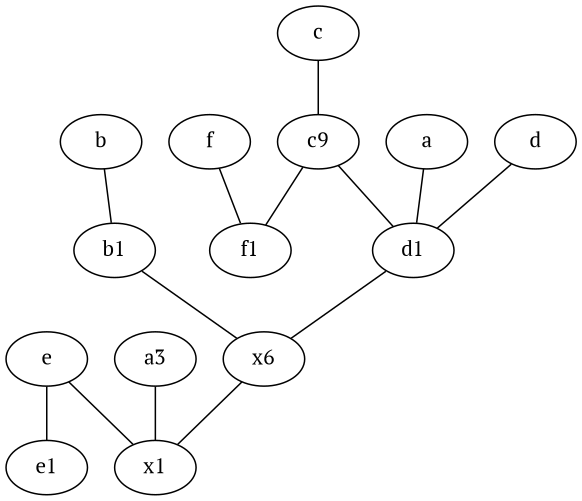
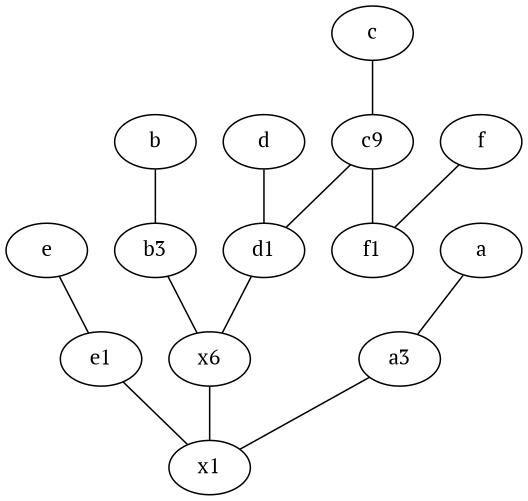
(420, 196) -> (440, 305)
(115, 250) -> (155, 250)
(101, 413) -> (155, 413)
